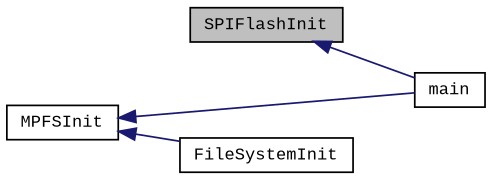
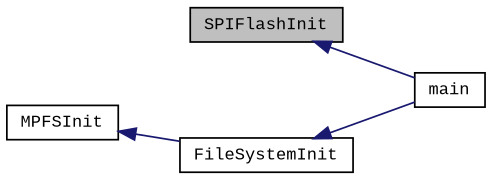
(275, 105) -> (372, 117)
